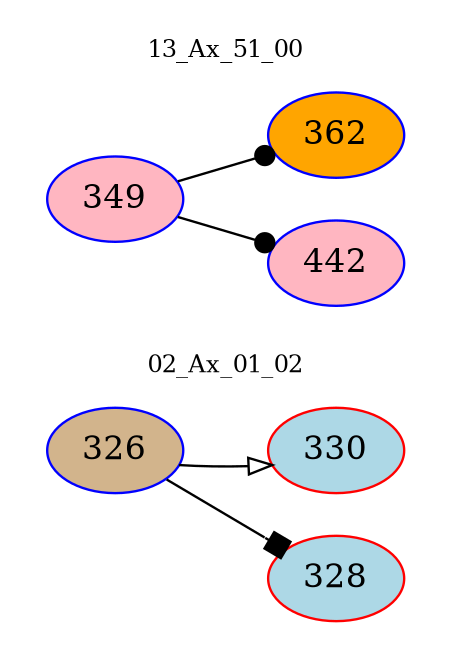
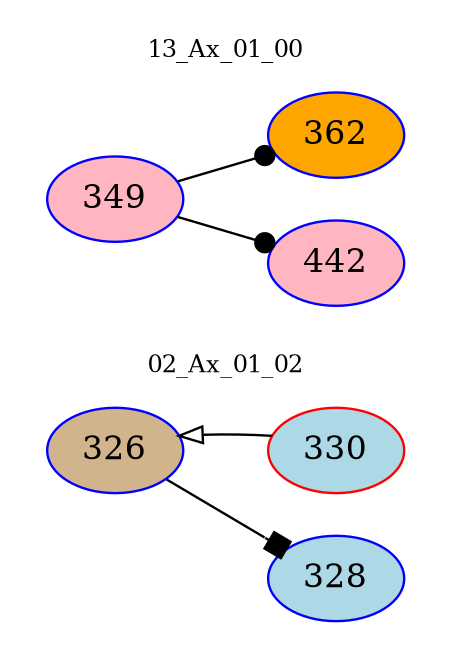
(226, 51) -> (226, 51)
(213, 466) -> (238, 435)
(336, 578) -> (336, 578)
